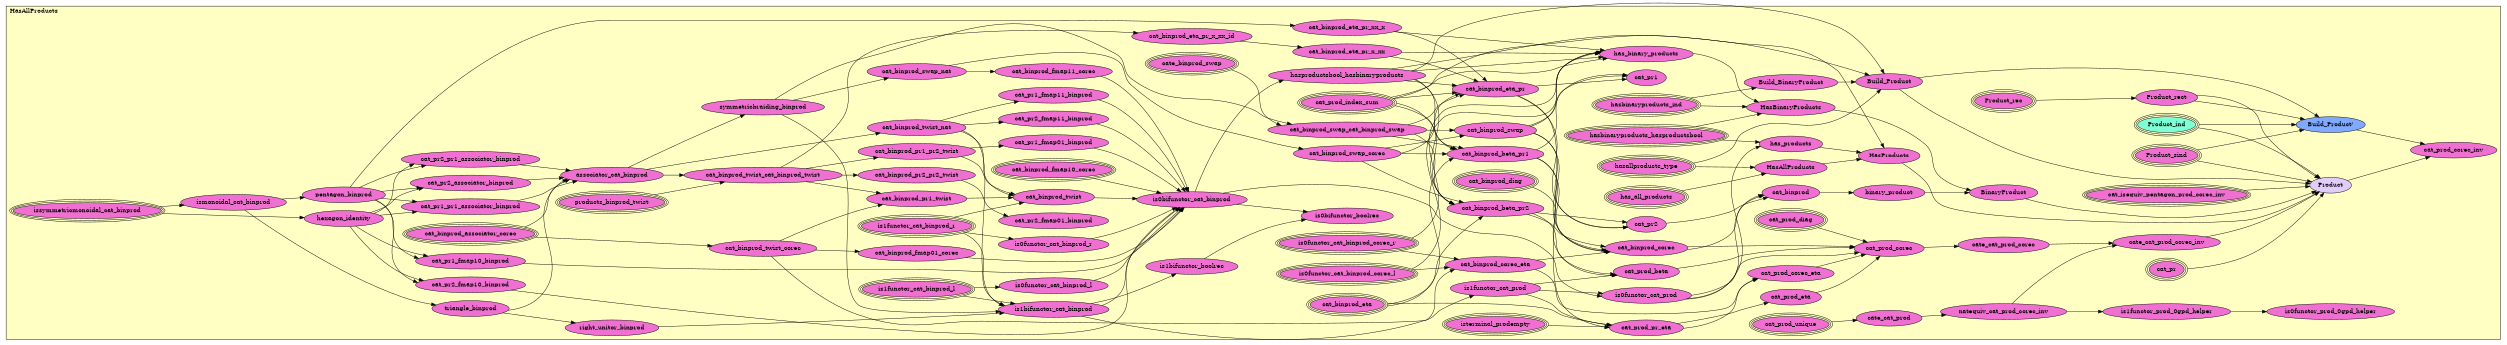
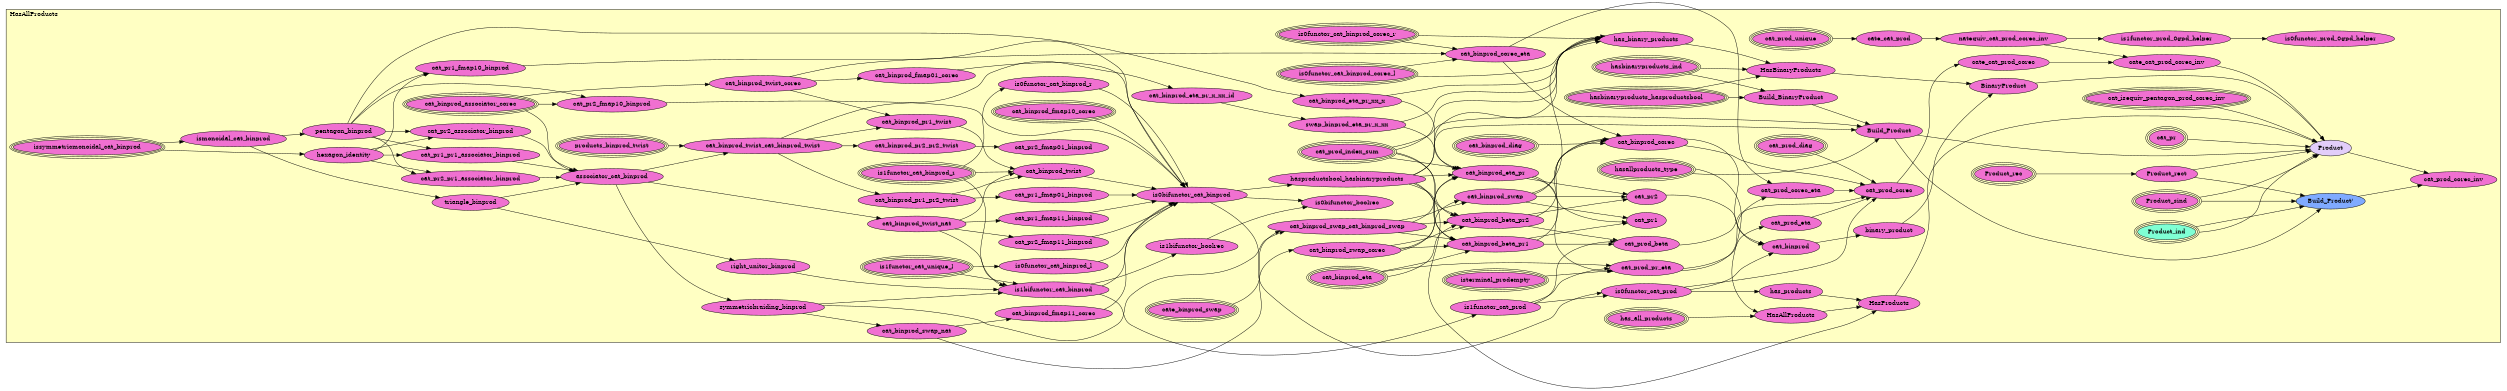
(1347, 52) -> (1347, 125)
(1740, 141) -> (1734, 98)
(380, 259) -> (545, 104)
(917, 289) -> (917, 267)
